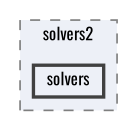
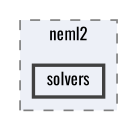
(69, 36) -> (69, 36)
